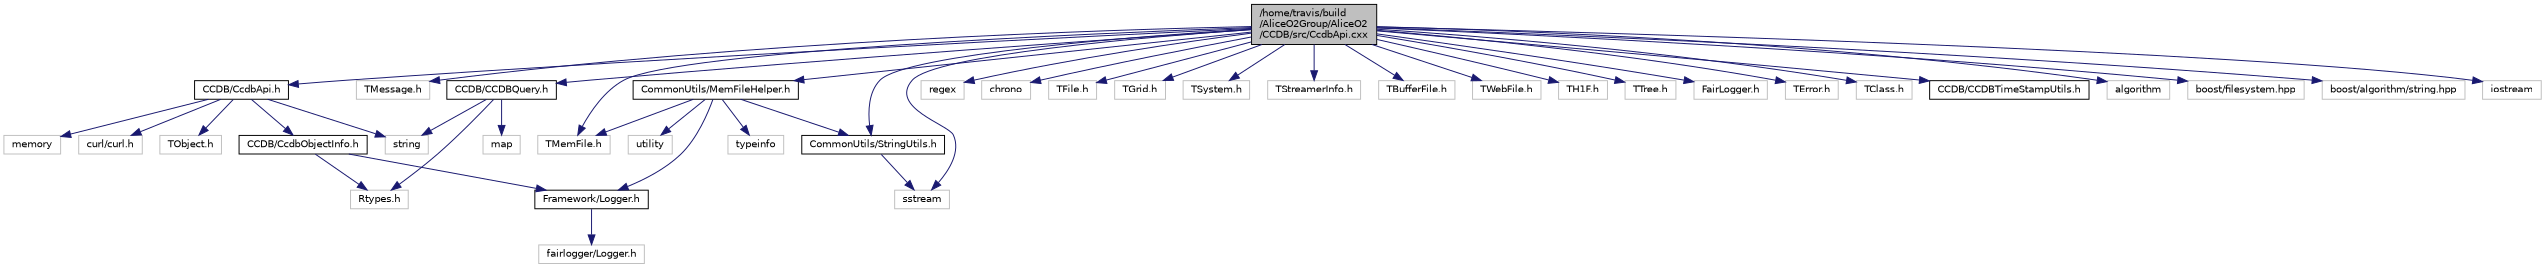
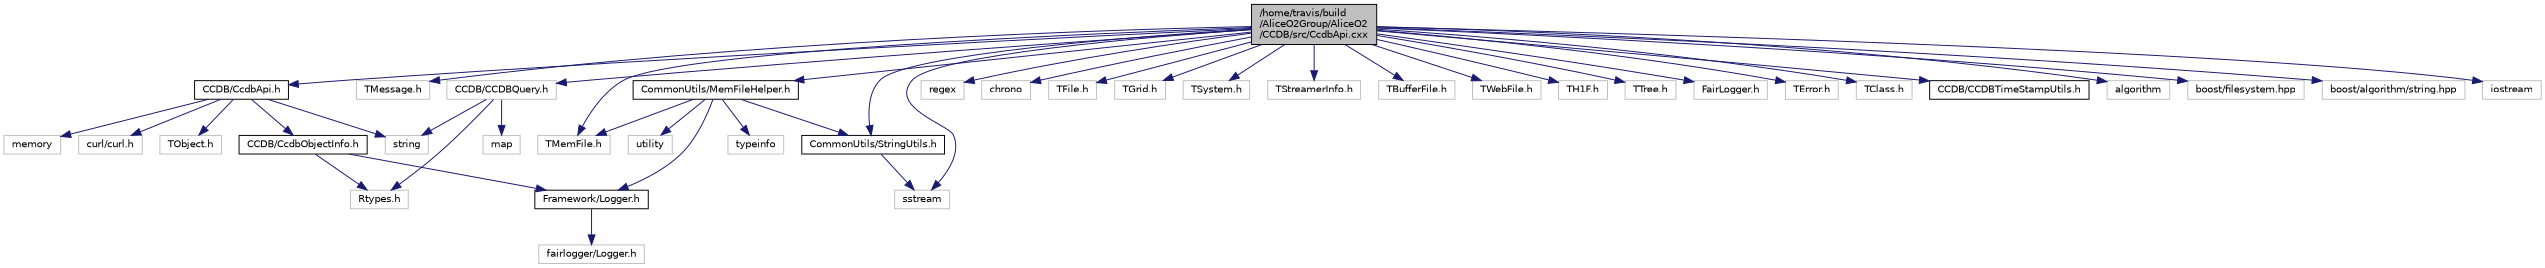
(502, 90) -> (502, 90)
